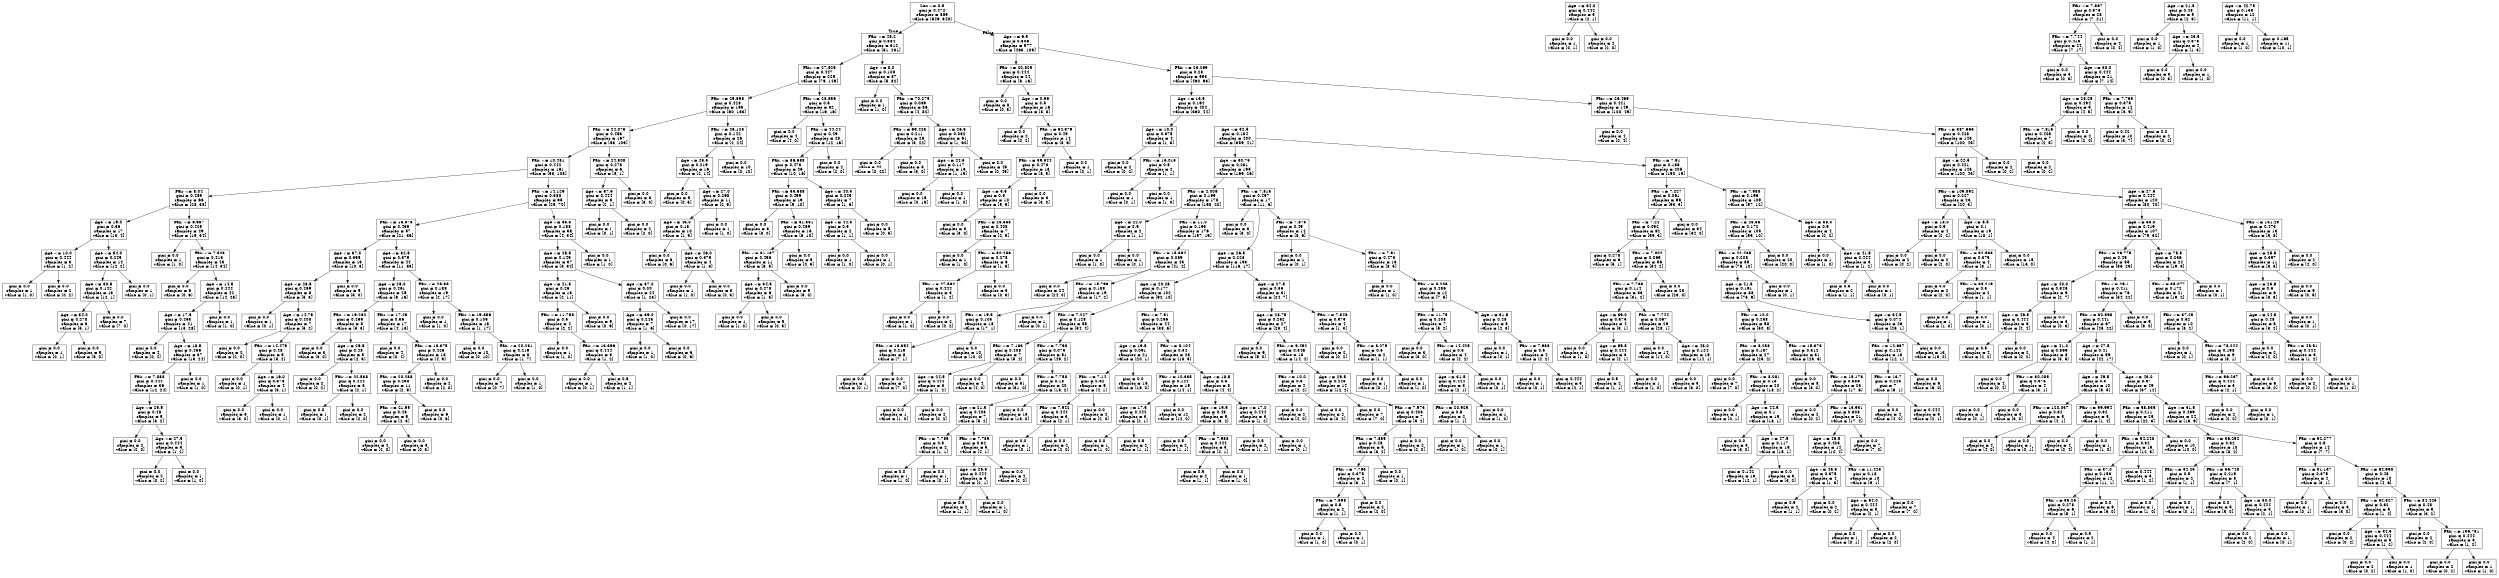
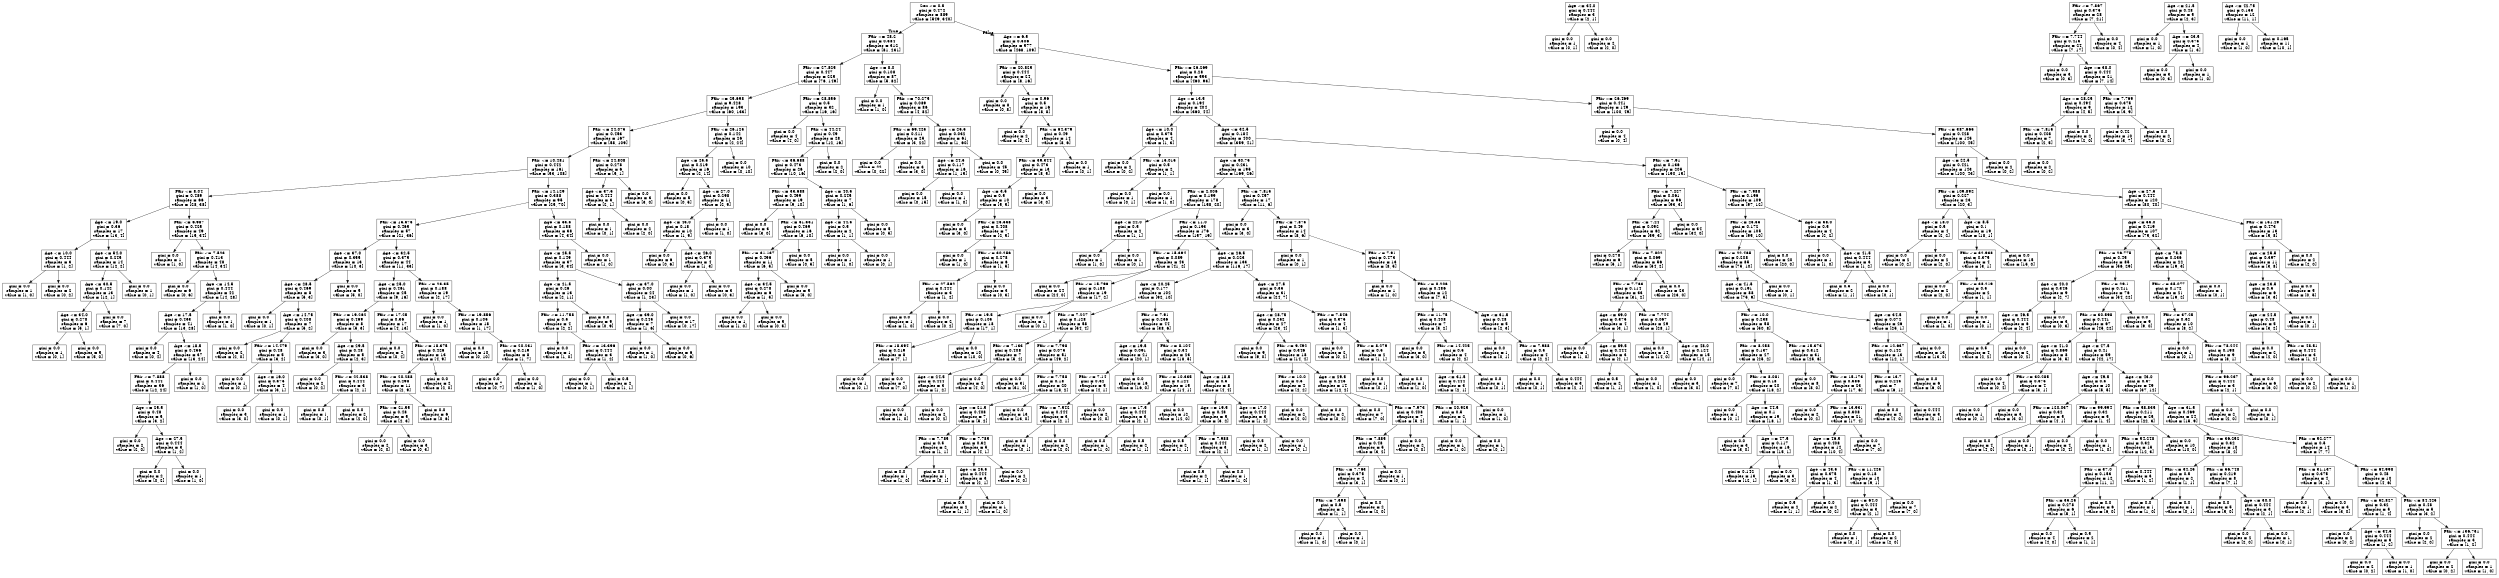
(728, 106) -> (728, 106)
none -> (1212, 120)
(1258, 229) -> (1211, 244)
none -> (2173, 305)
(1292, 353) -> (1292, 353)
